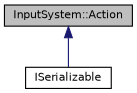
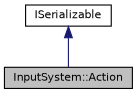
(68, 53) -> (68, 53)
